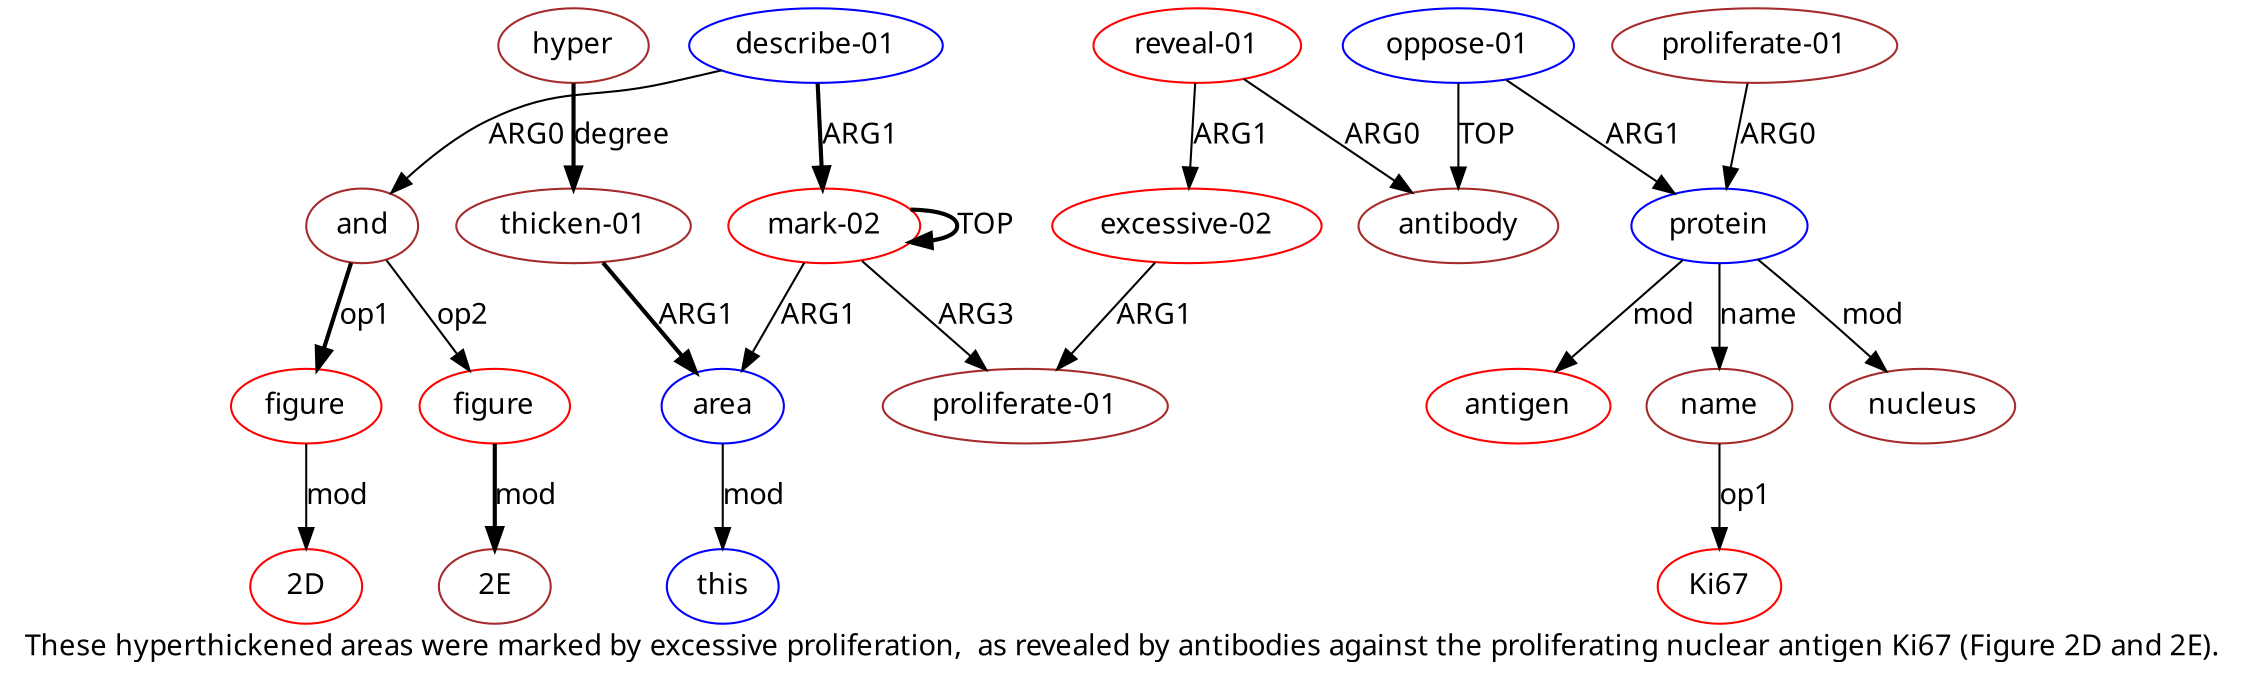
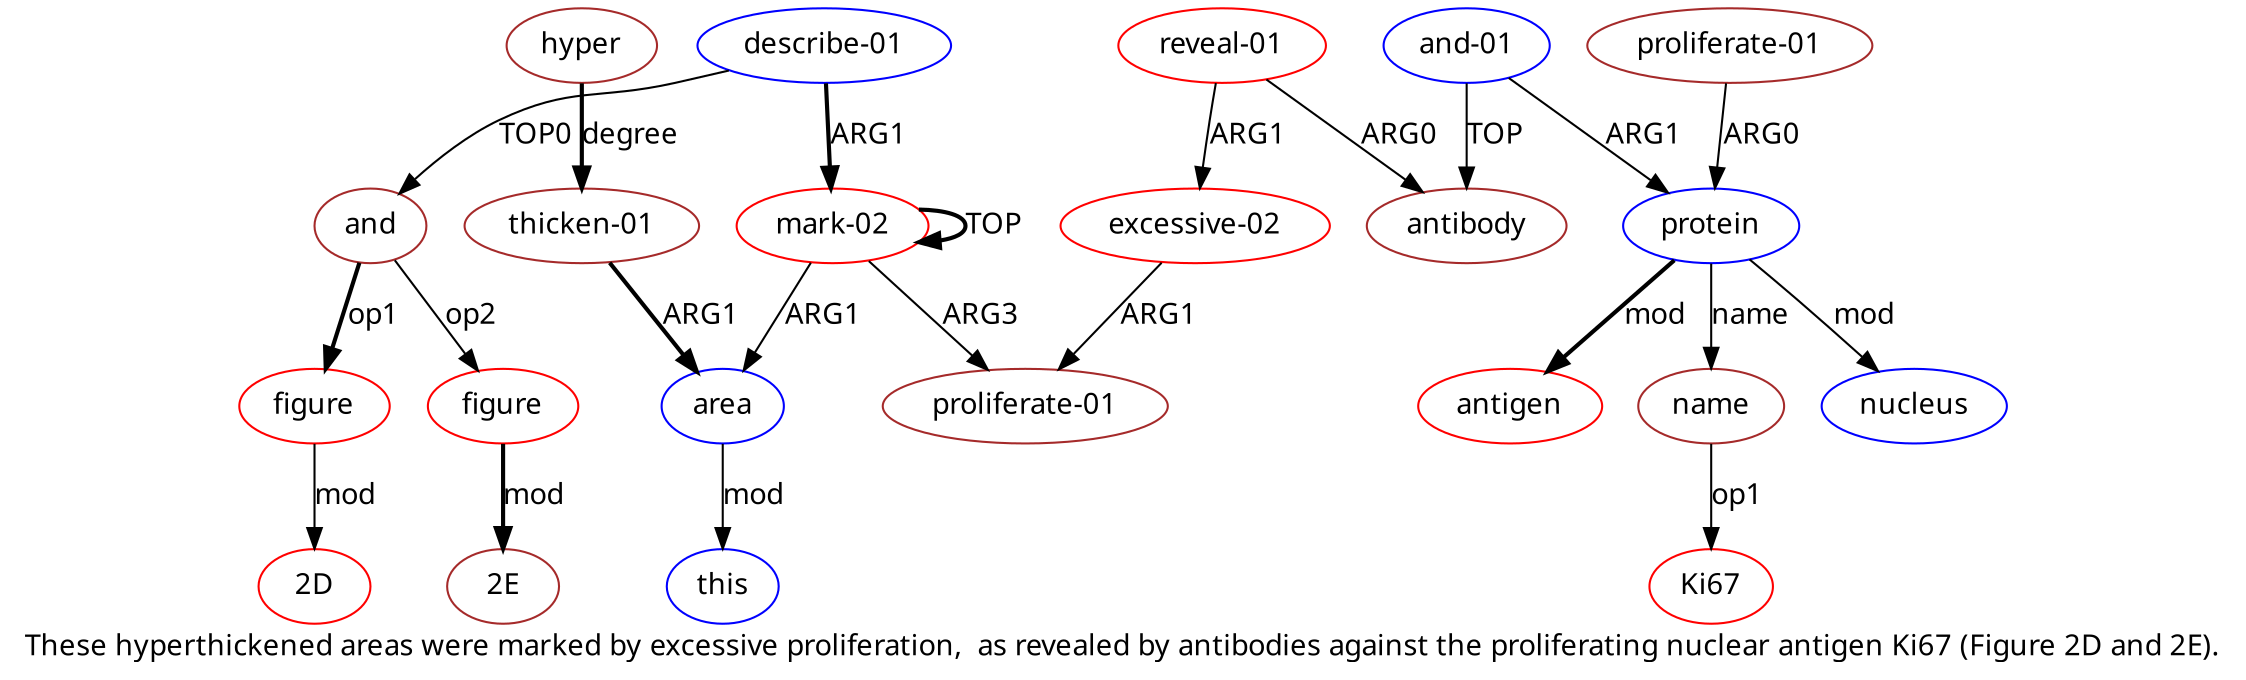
(1458, 46) -> (1467, 46)
(527, 136) -> (536, 136)
(1627, 309) -> (1619, 309)
(1923, 406) -> (1914, 406)
